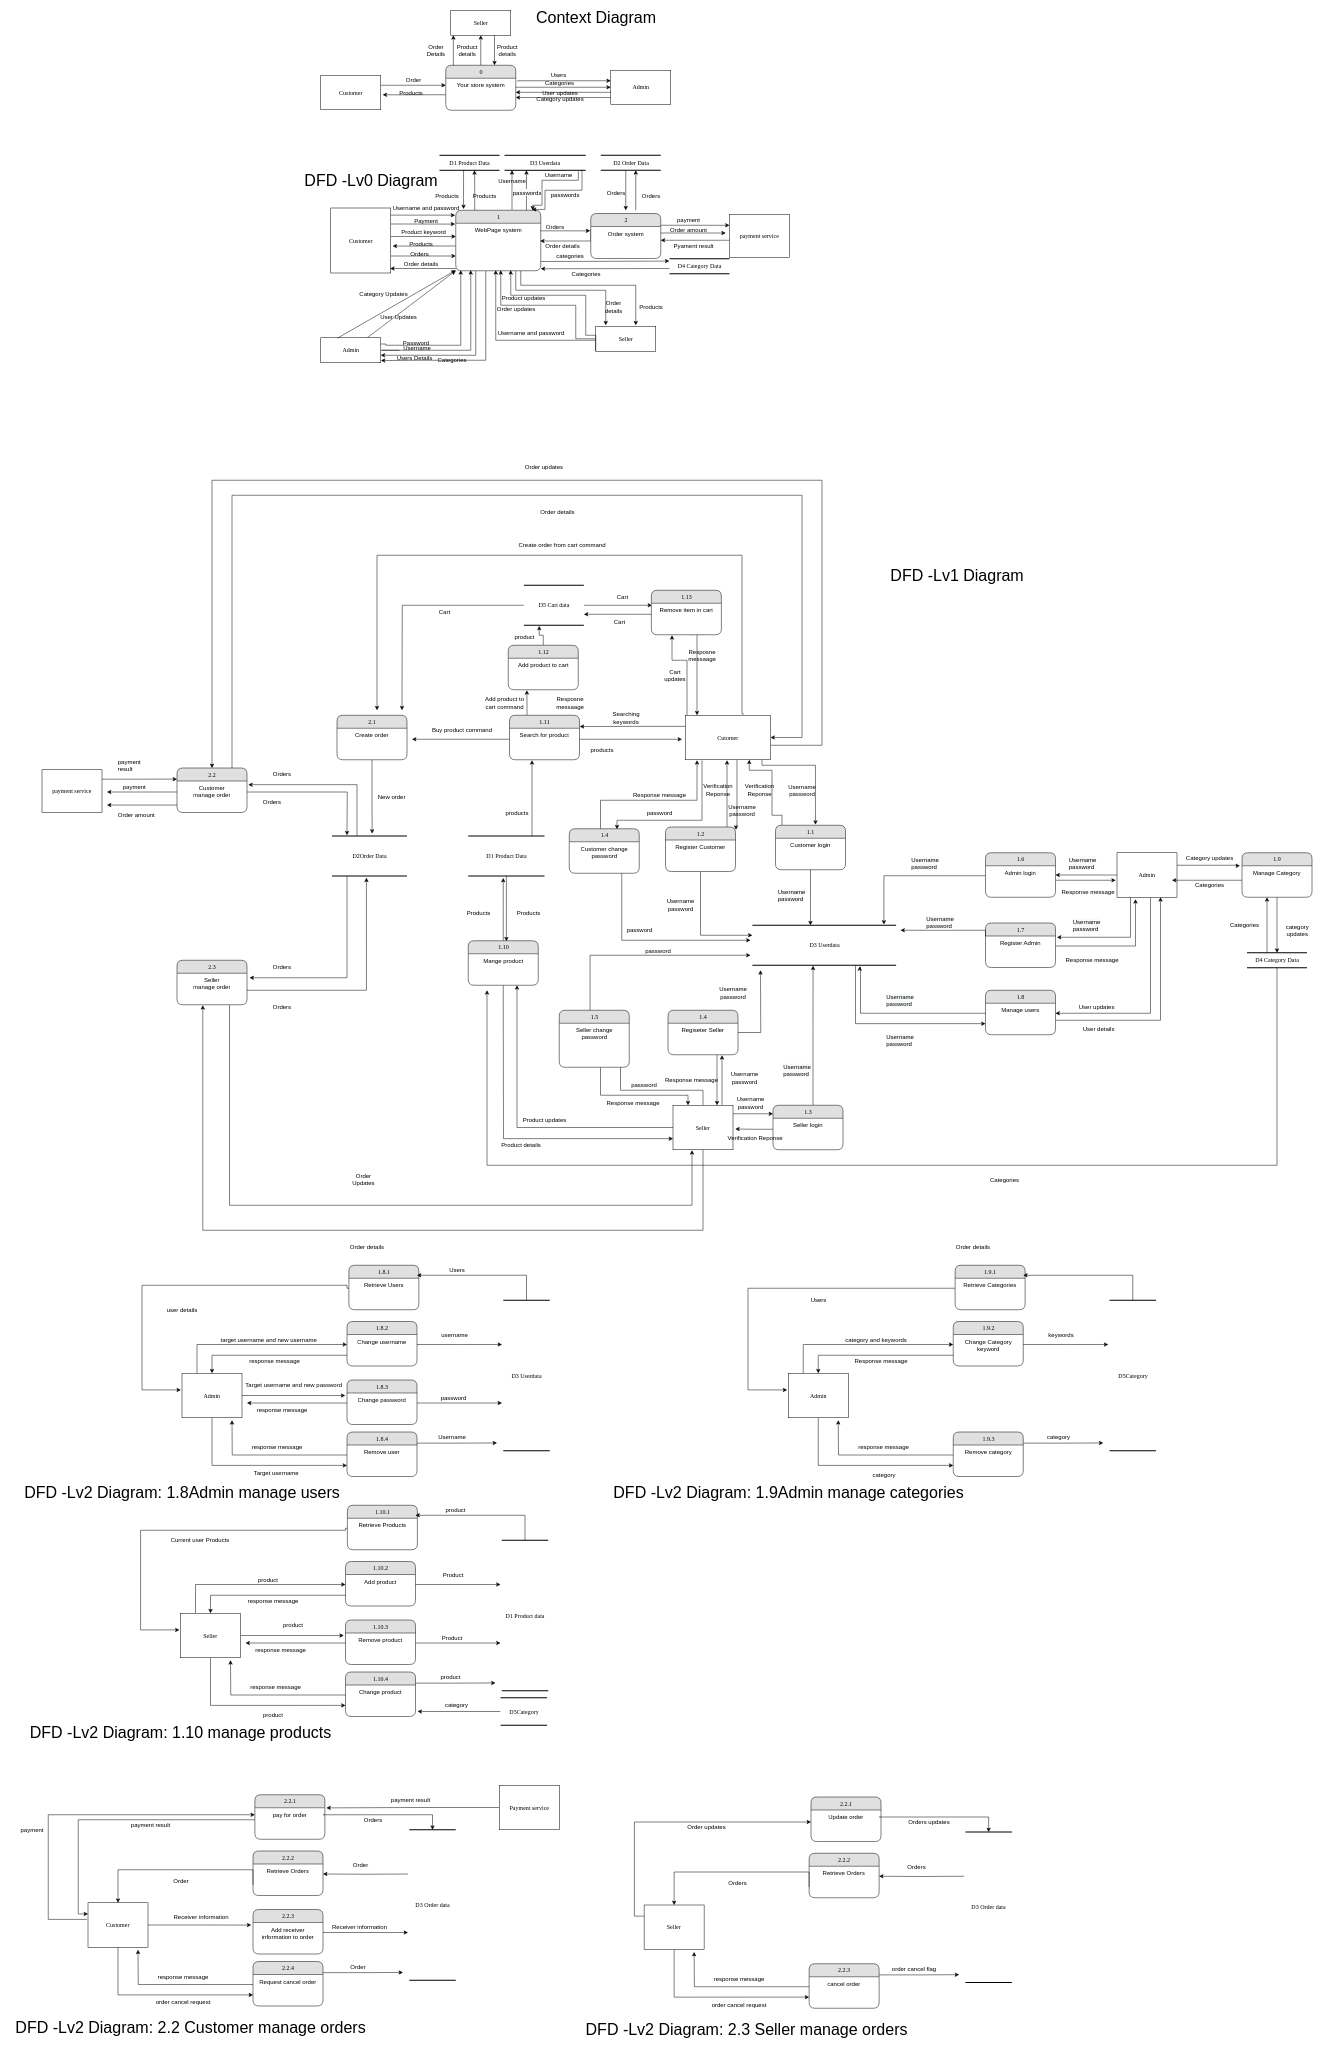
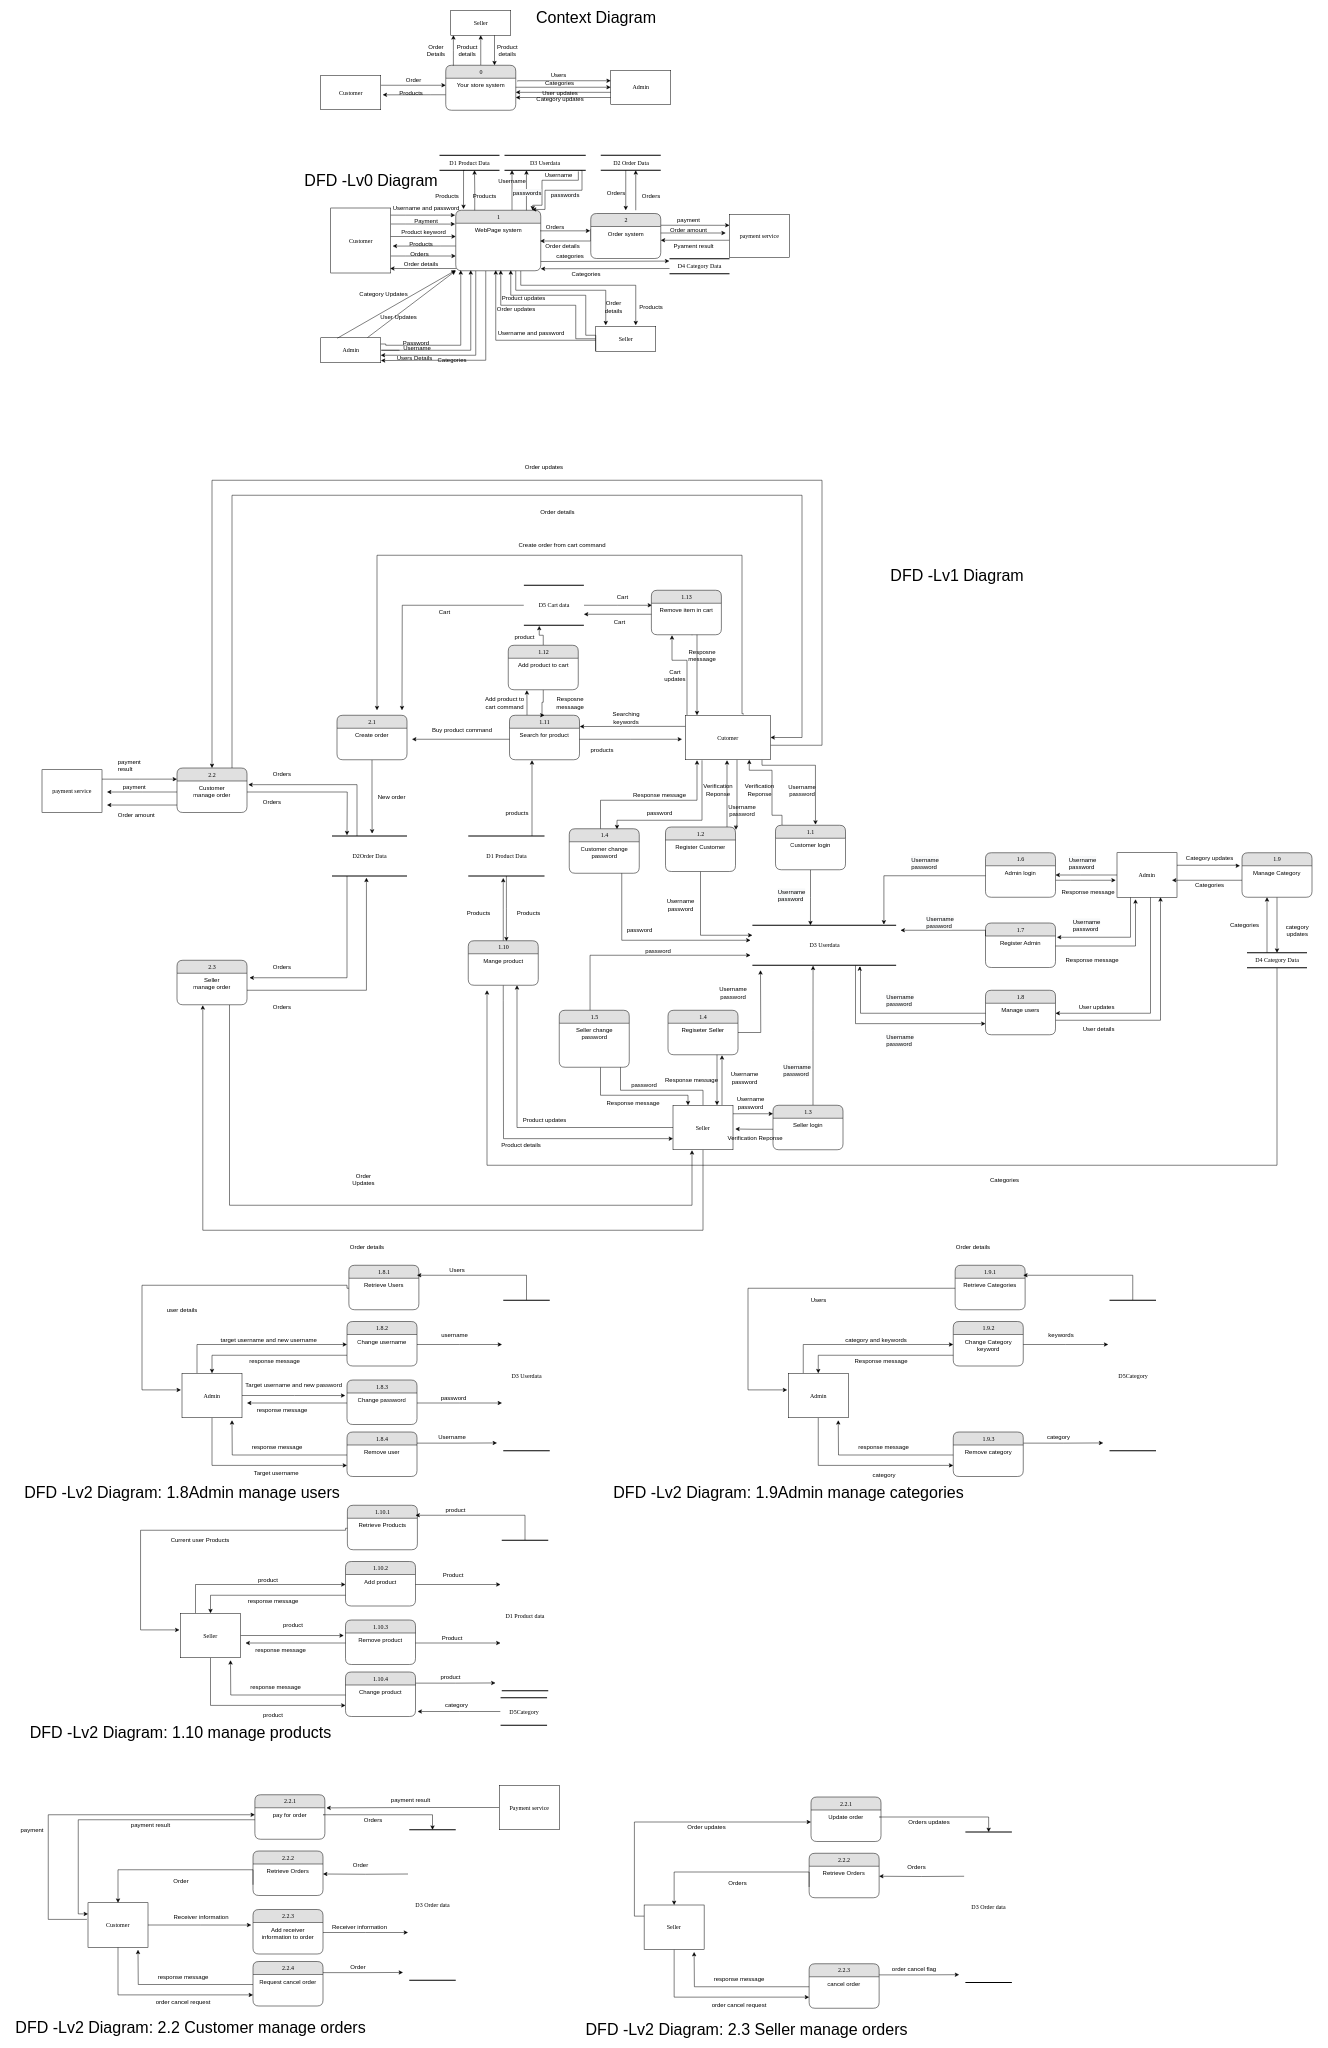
none -> (542, 704)
